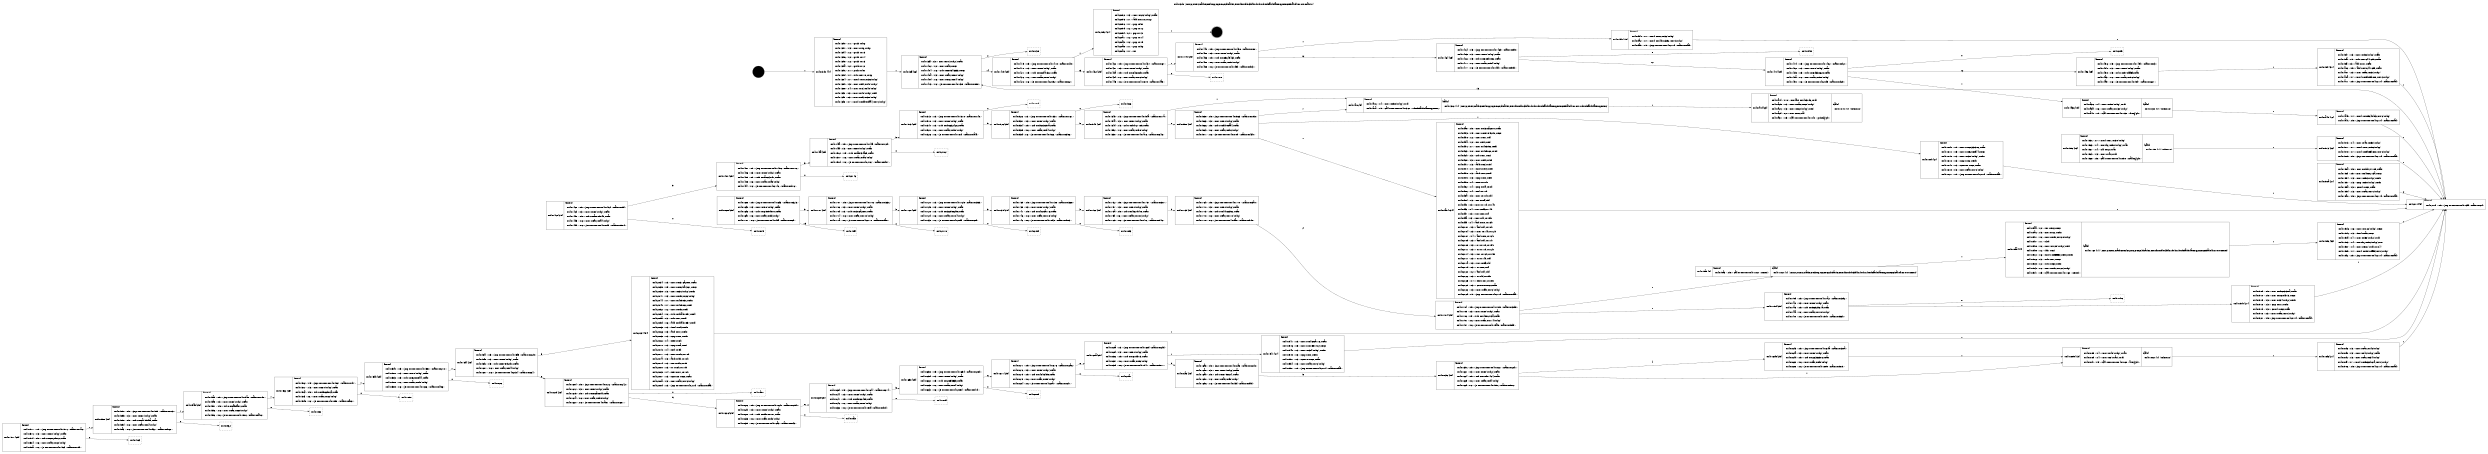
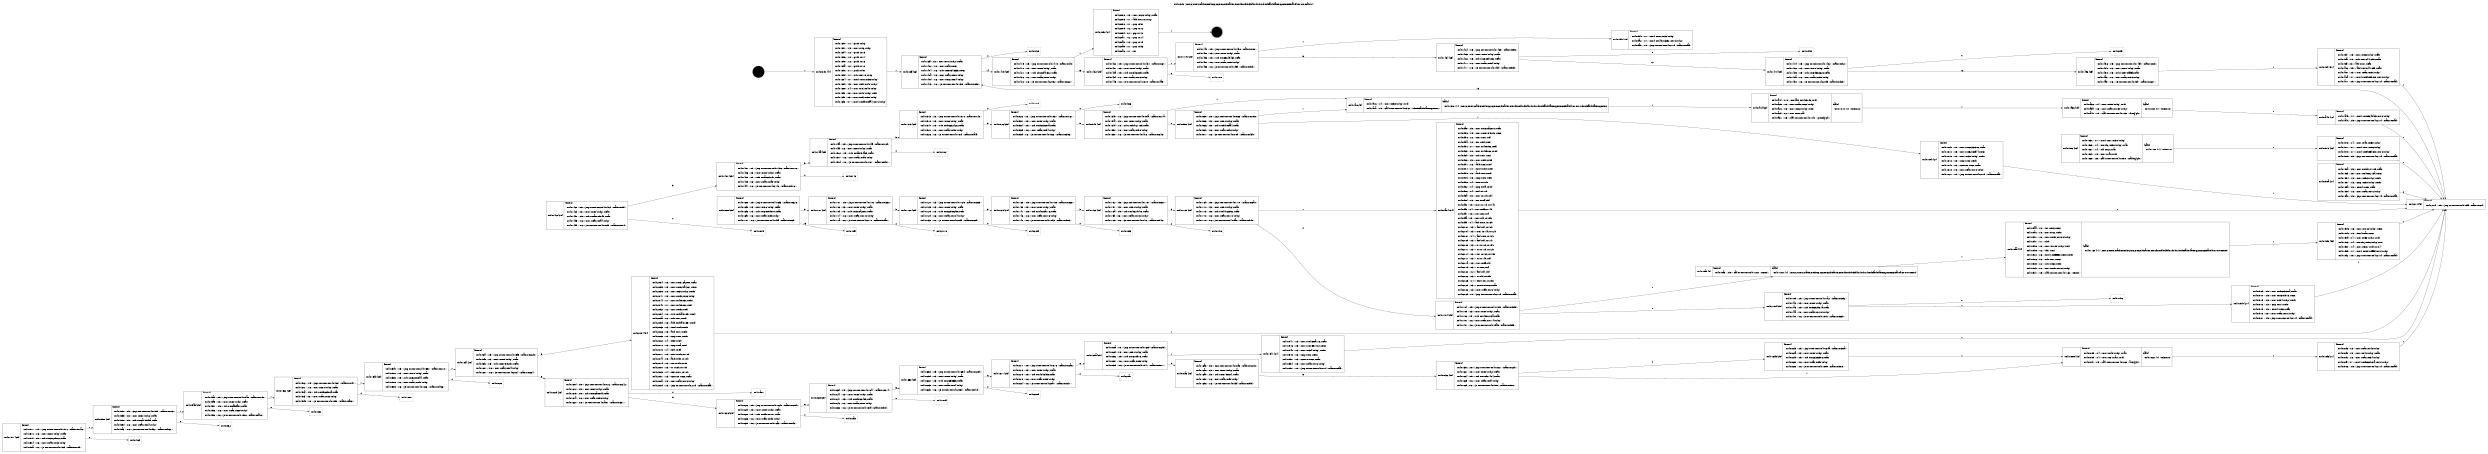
(2127, 41) -> none
(1954, 89) -> (1962, 108)
(1347, 167) -> (1347, 211)
none -> (1217, 231)
